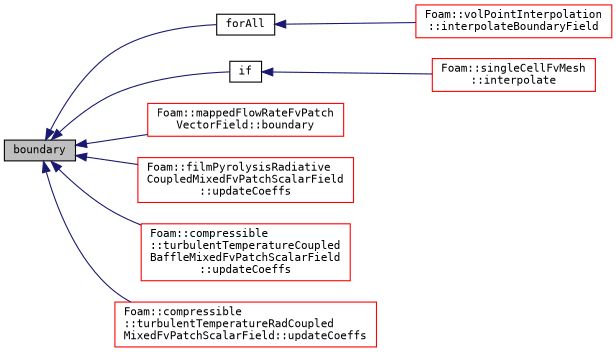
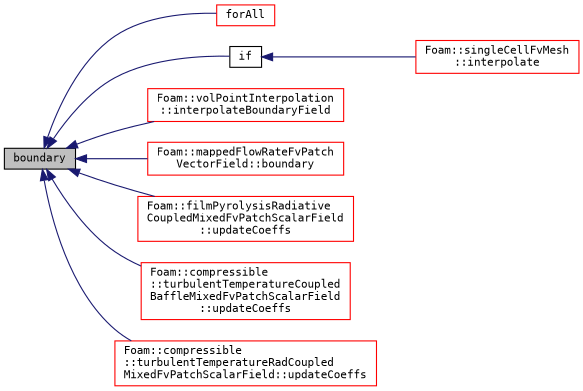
(351, 23) -> (115, 131)
(246, 25) -> (246, 15)
